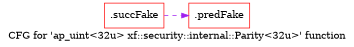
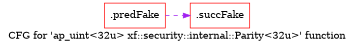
(173, 16) -> (174, 16)
